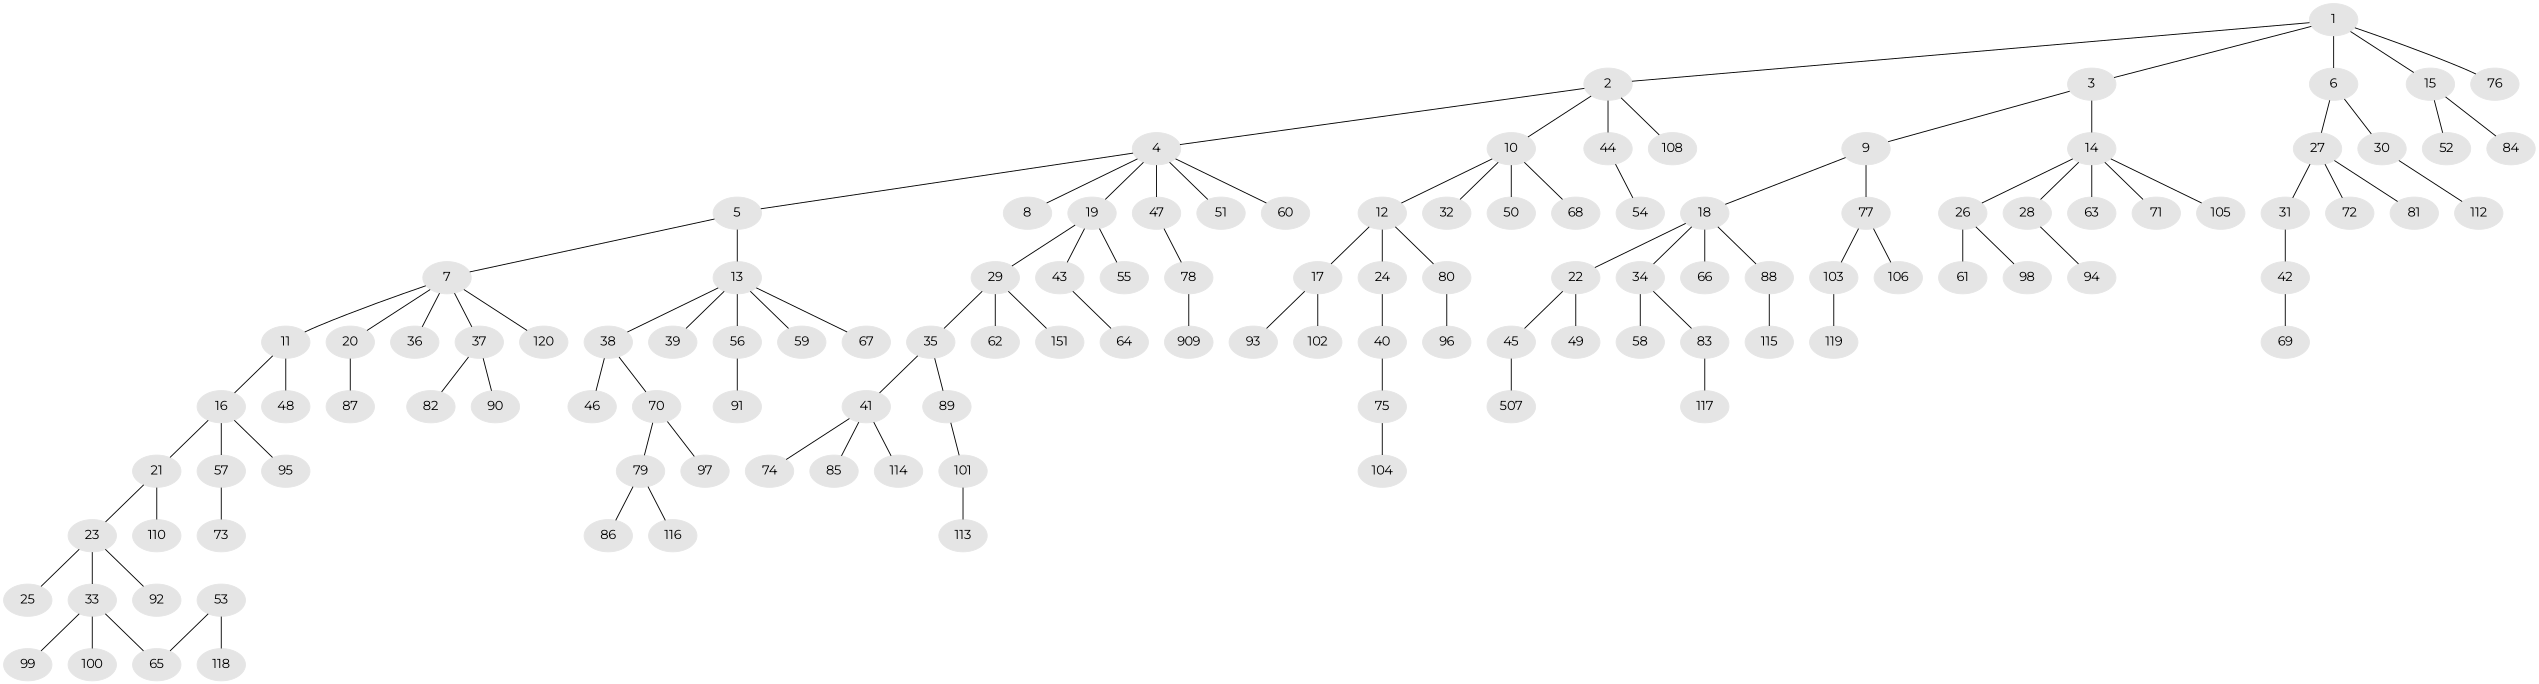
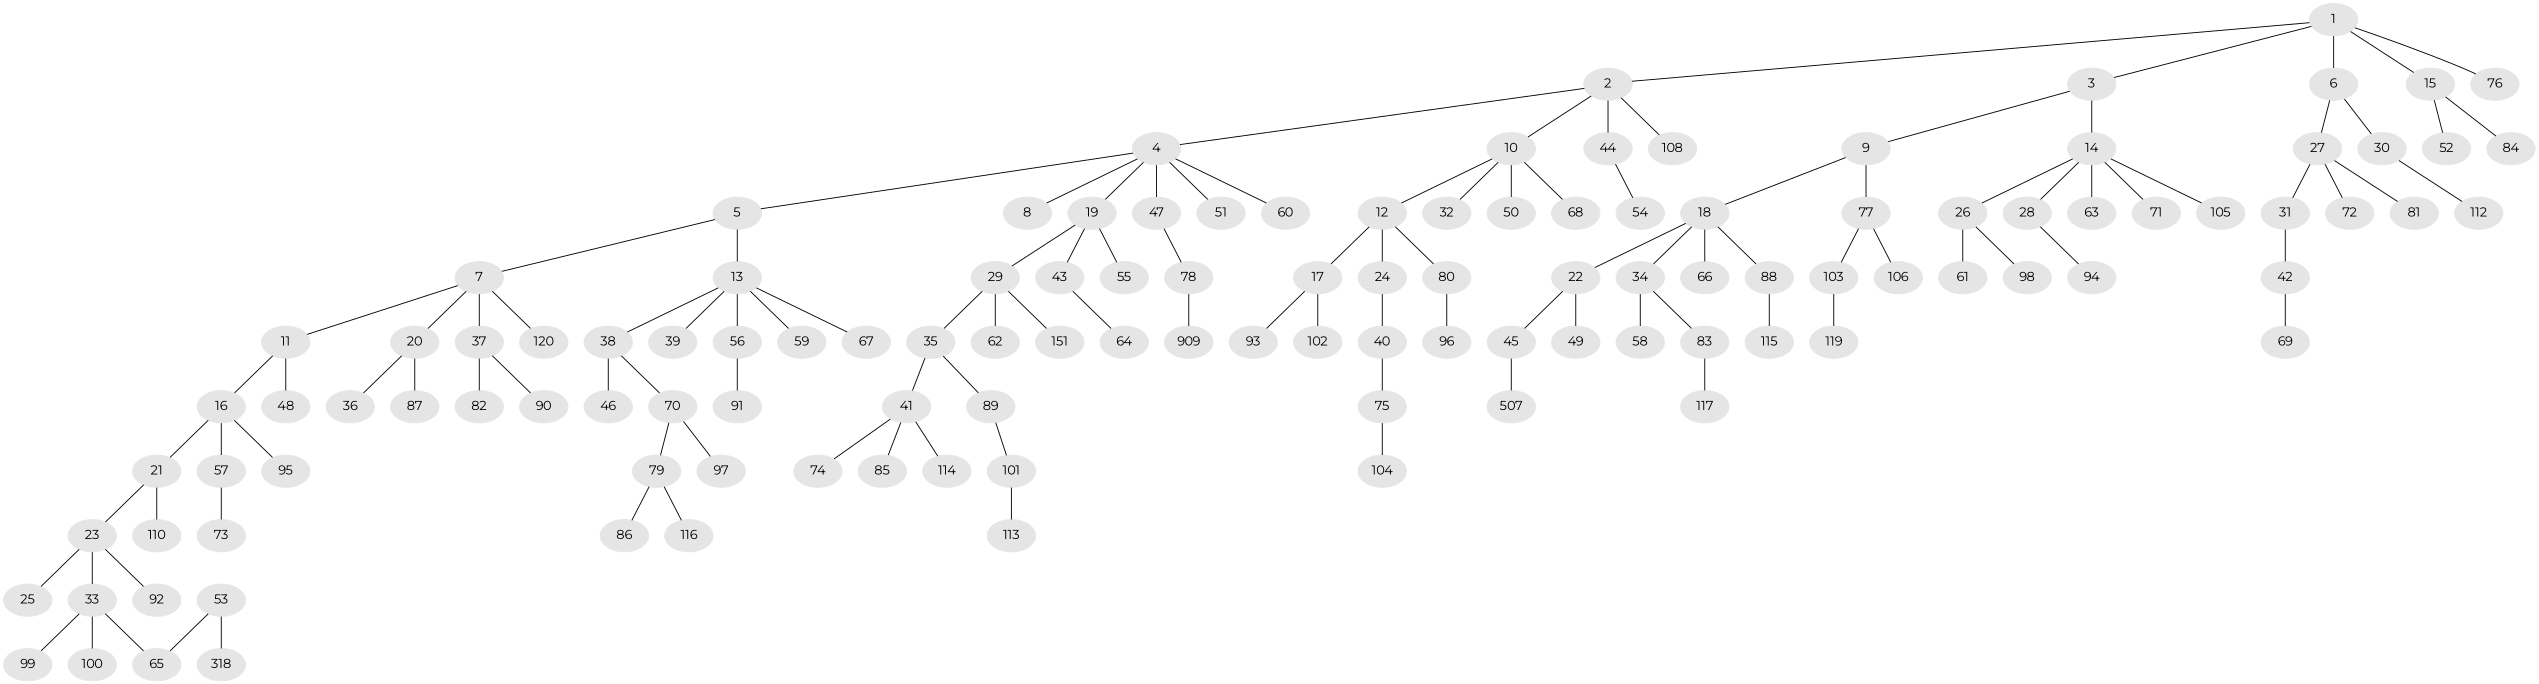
(431, 310) -> (383, 374)
(221, 665) -> (221, 665)
